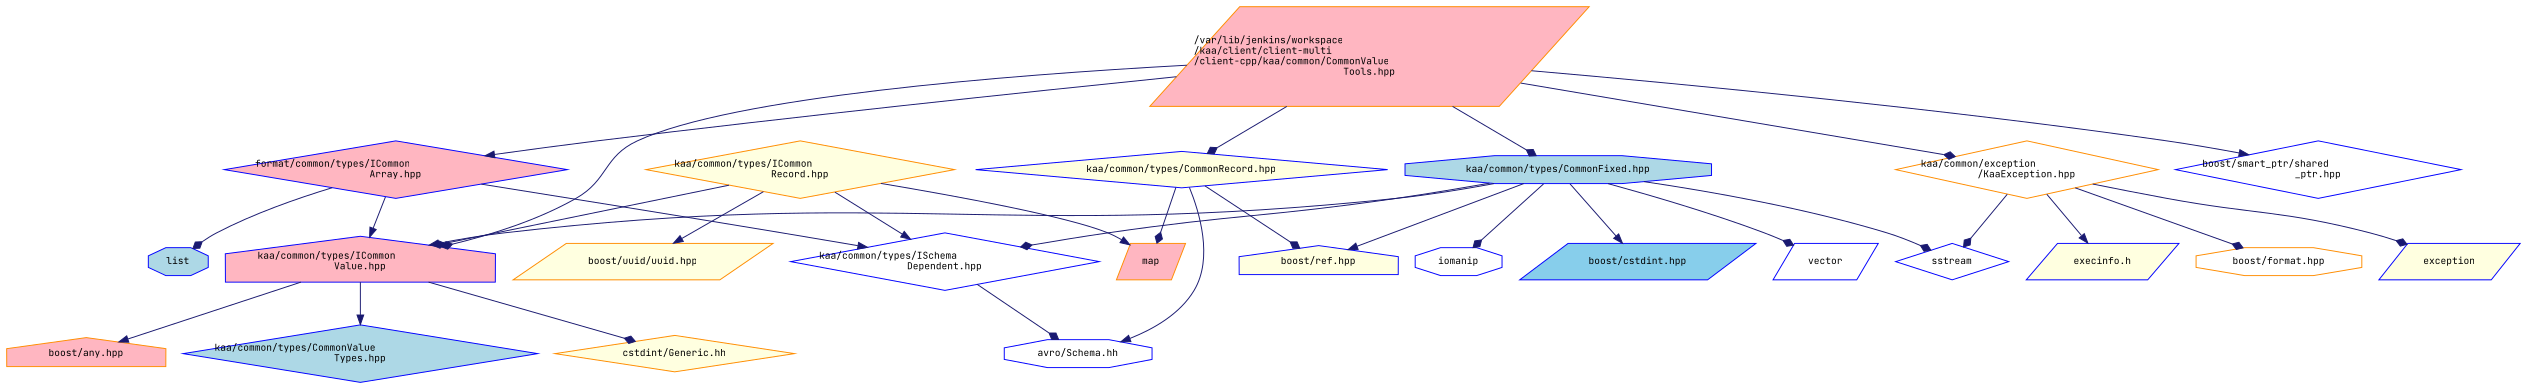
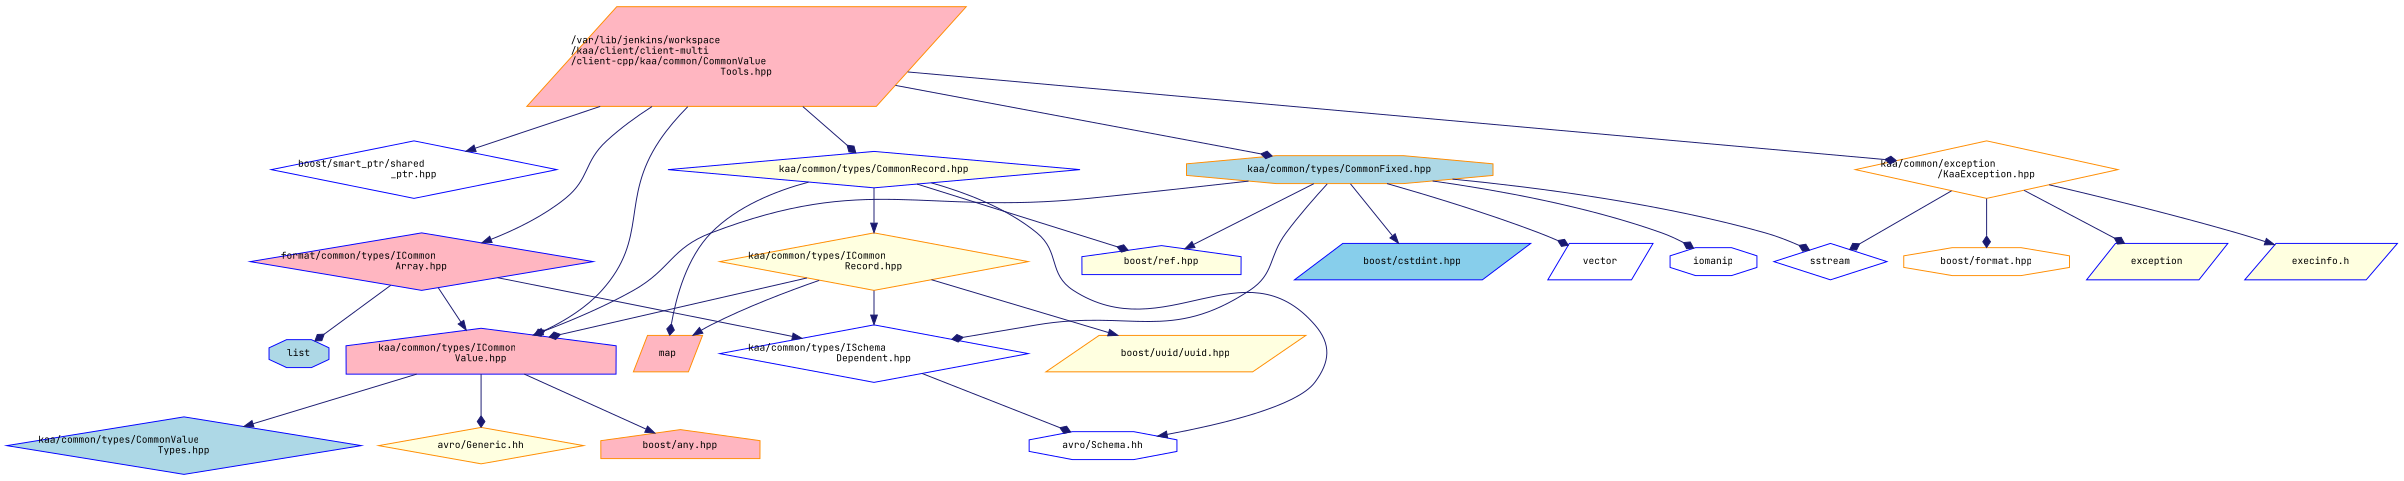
(1558, 170) -> (1340, 170)
none -> (874, 206)
(675, 354) -> (481, 446)
